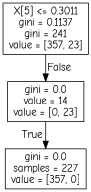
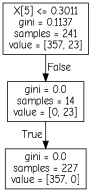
(46, 29) -> (46, 29)
(46, 102) -> (46, 102)
